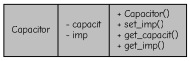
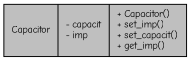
(148, 35) -> (148, 35)
